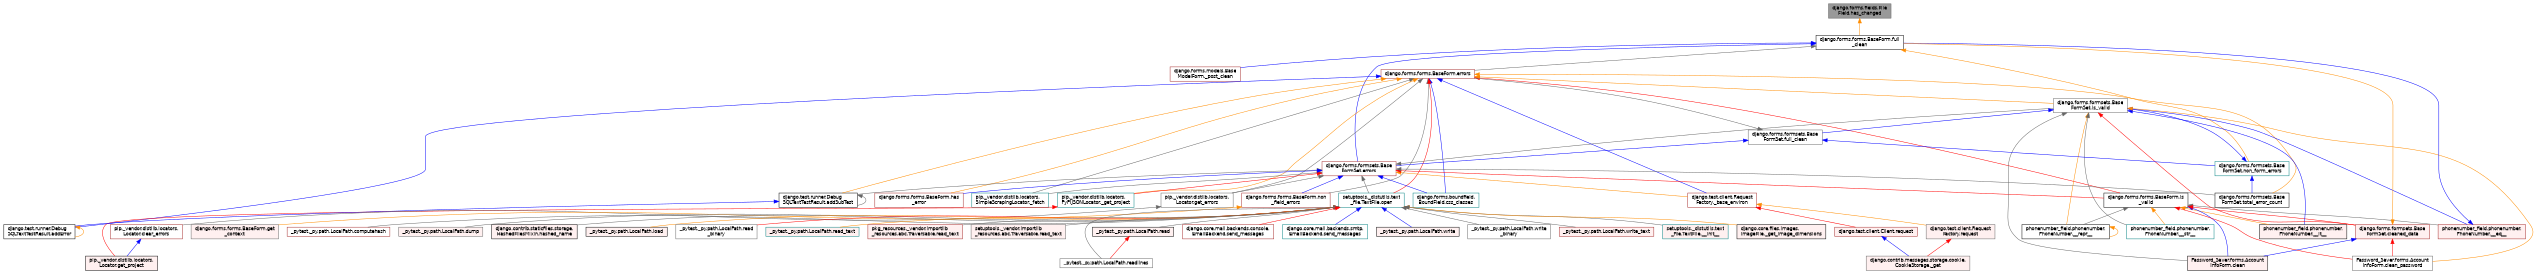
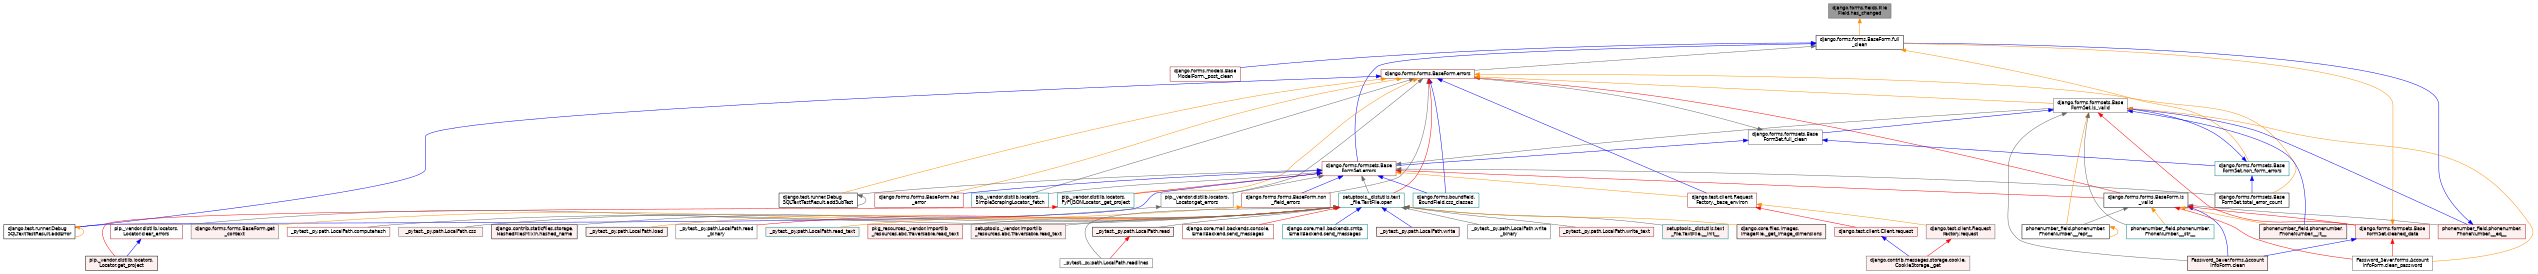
(529, 207) -> (575, 222)
(441, 232) -> (441, 232)
